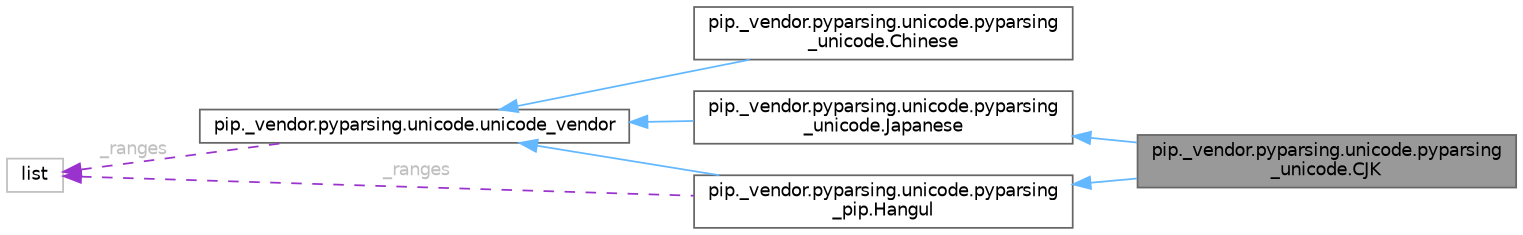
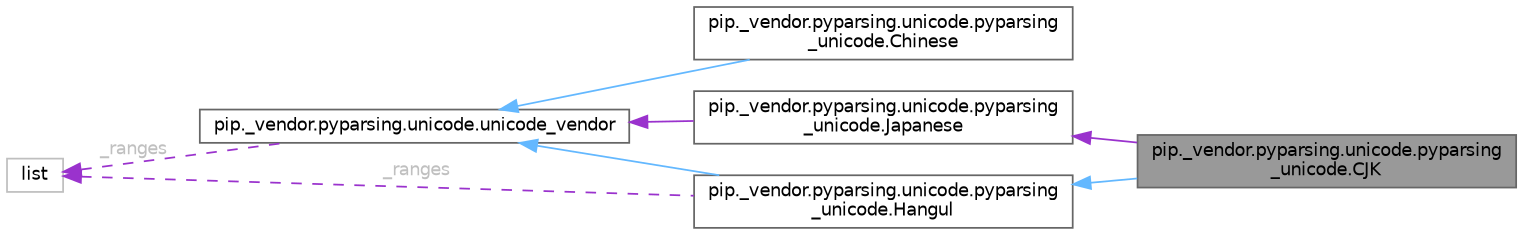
(671, 121) -> (671, 121)
(1114, 140) -> (1114, 140)
(883, 202) -> (883, 202)
